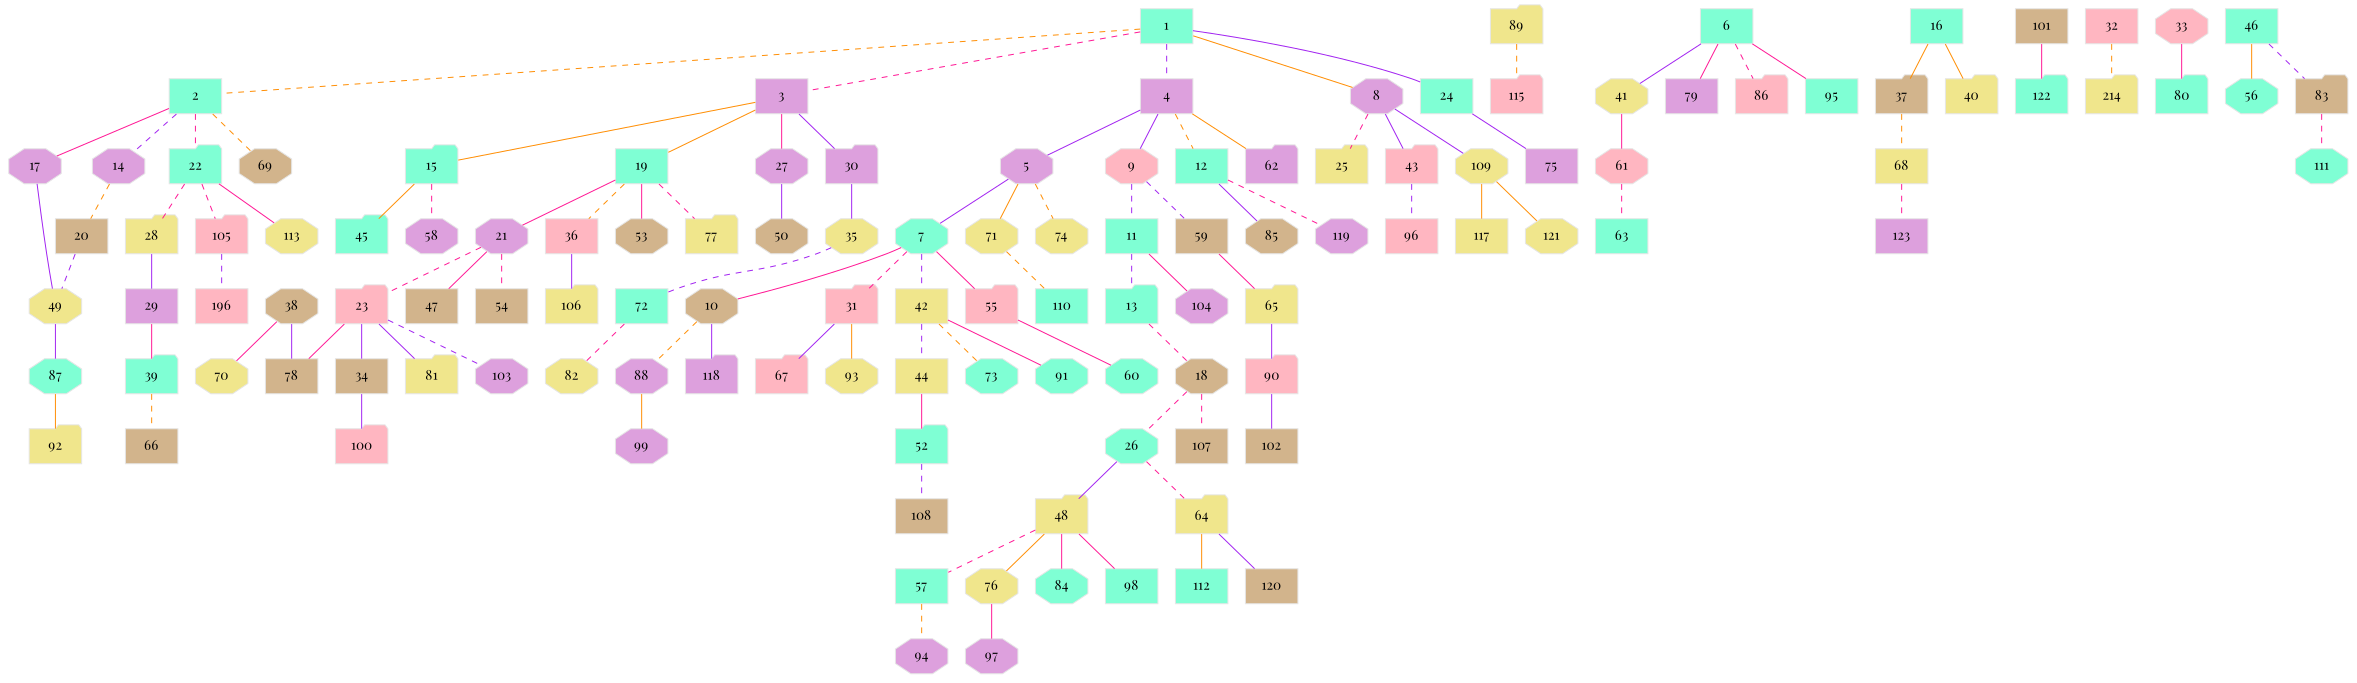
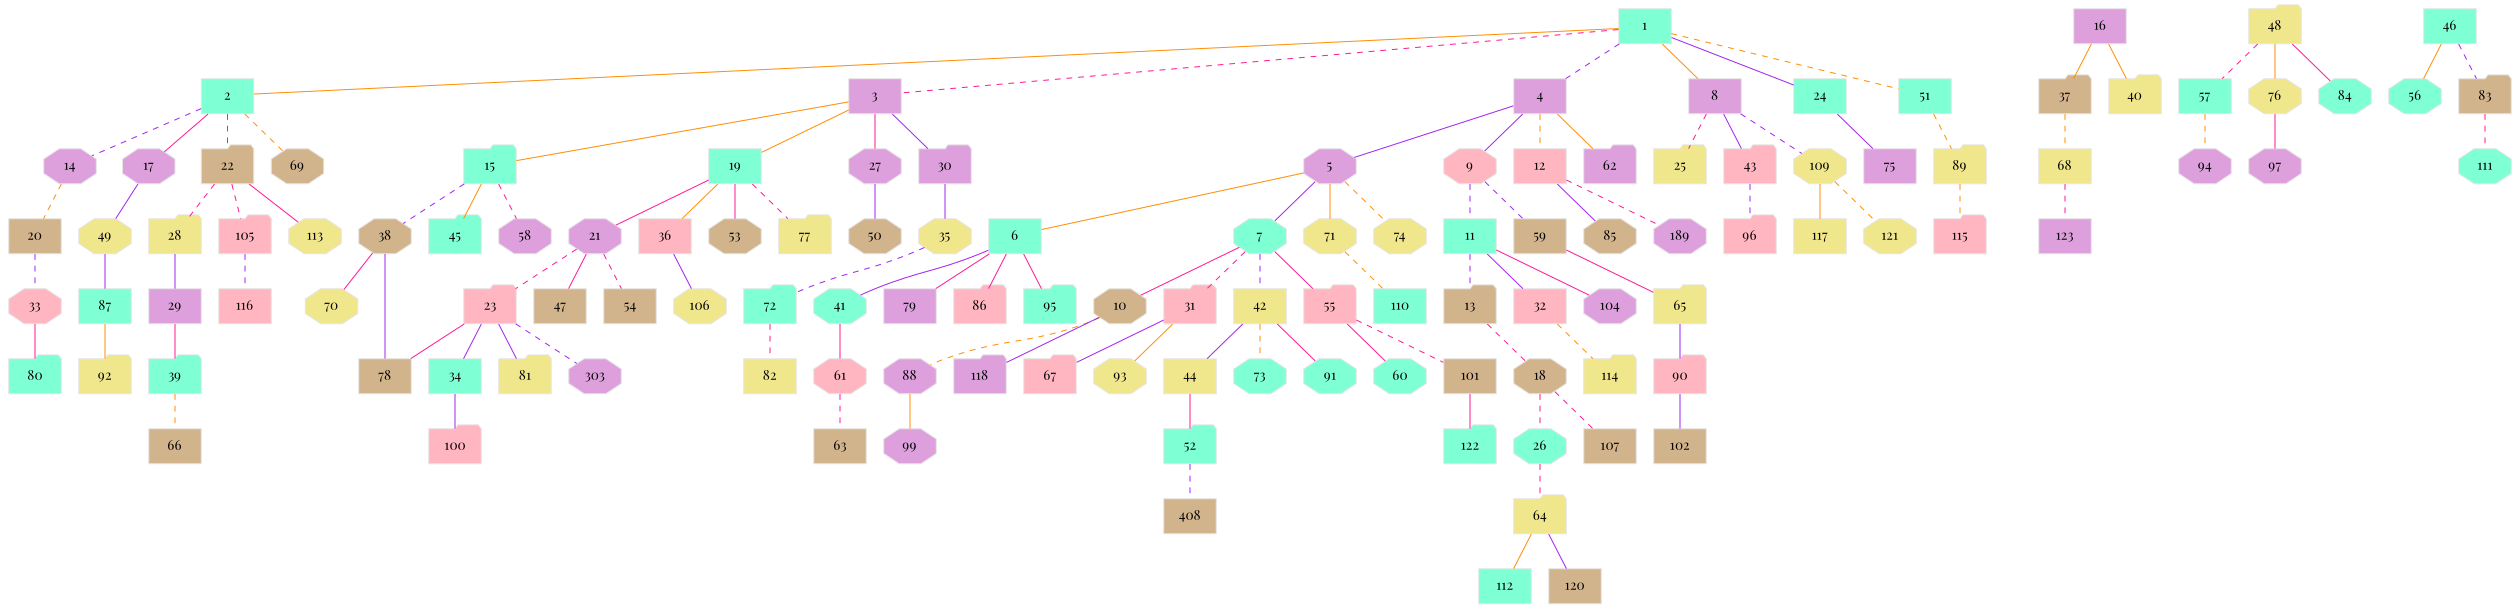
(1937, 26) -> (2100, 26)
(681, 61) -> (936, 61)
(1744, 61) -> (997, 271)
(1377, 96) -> (1715, 96)
(1622, 96) -> (840, 306)
(1832, 96) -> (1050, 306)
none -> (1925, 96)
(2112, 96) -> (1610, 376)
(1429, 131) -> (1771, 134)
(195, 166) -> (228, 166)
(1202, 166) -> (1540, 166)
(607, 201) -> (700, 201)
none -> (1173, 201)
(1517, 201) -> (1855, 201)
none -> (434, 204)
(1342, 236) -> (1680, 236)
(1412, 236) -> (1750, 236)
(1622, 236) -> (840, 446)
(69, 271) -> (35, 271)
none -> (1505, 271)
(222, 306) -> (245, 306)
(572, 306) -> (700, 306)
(642, 306) -> (770, 306)
(1132, 306) -> (1470, 306)
(922, 341) -> (1225, 341)
none -> (1400, 341)
(55, 376) -> (105, 306)
(362, 376) -> (455, 376)
(502, 376) -> (595, 376)
(572, 376) -> (770, 376)
(1098, 480) -> none
(922, 516) -> (1190, 516)
(1132, 586) -> none
